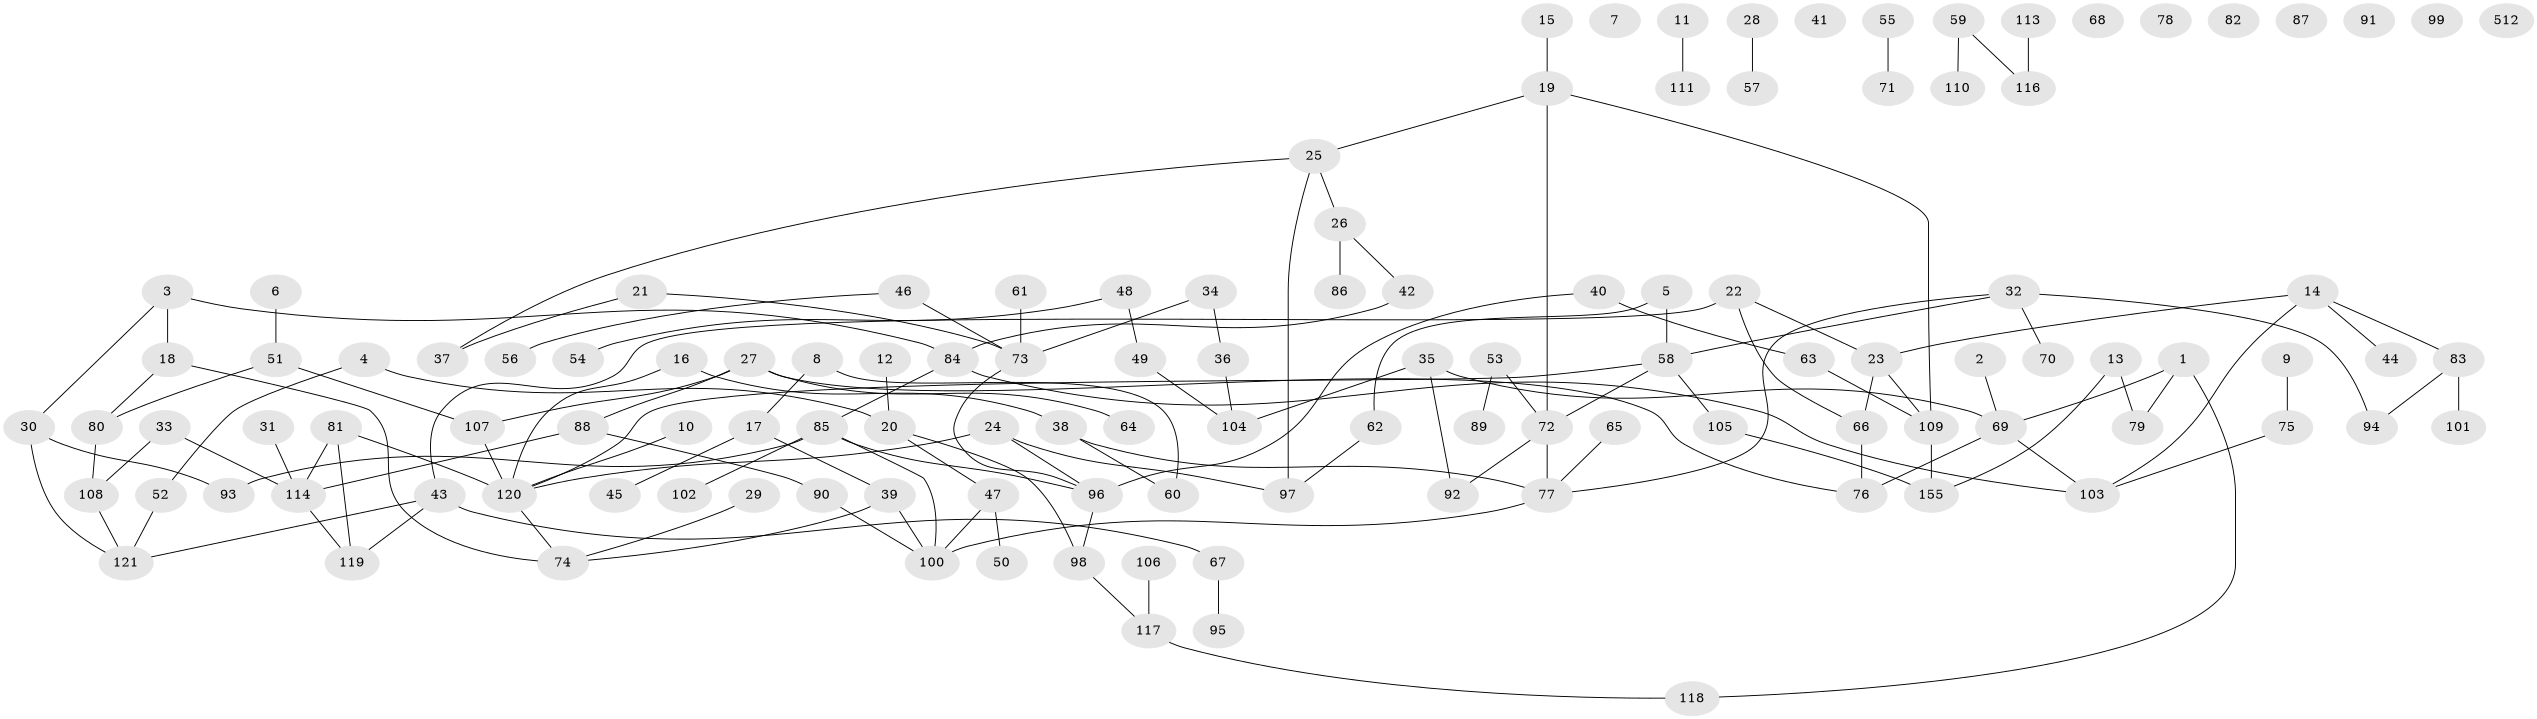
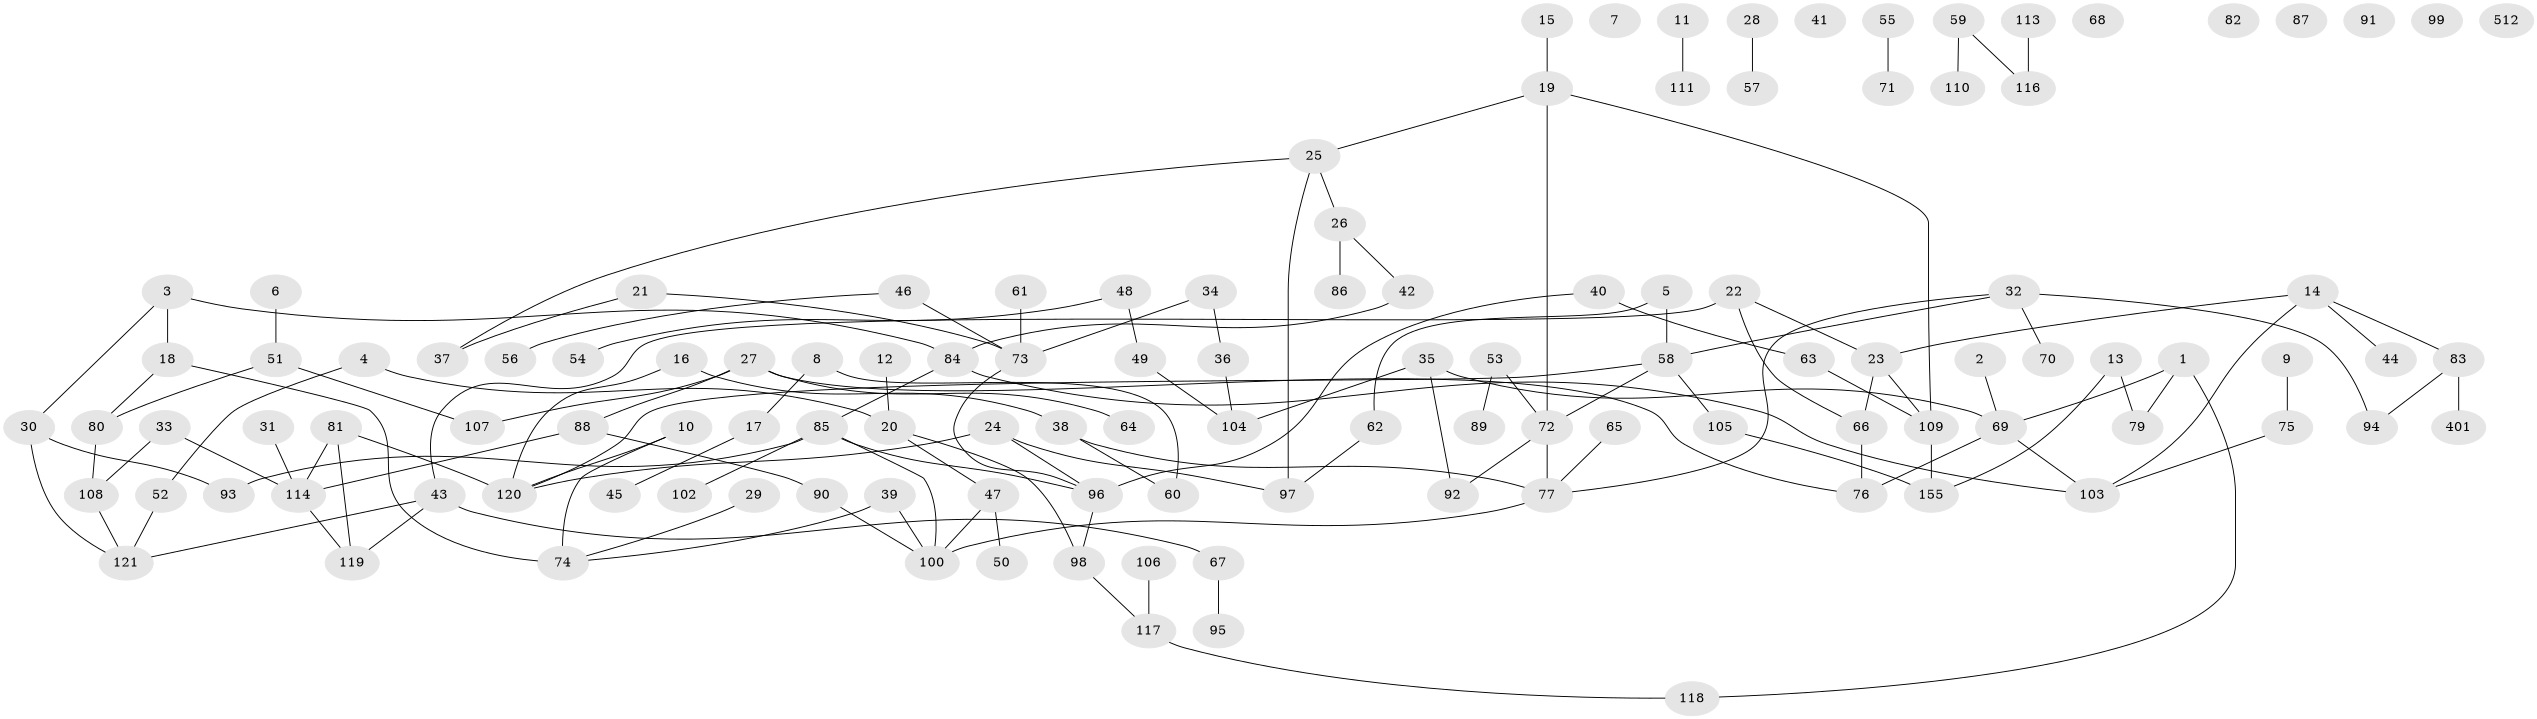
(2166, 21) -> none
(2459, 428) -> (2459, 428)
(827, 464) -> none
(495, 465) -> none
(537, 530) -> (576, 486)
